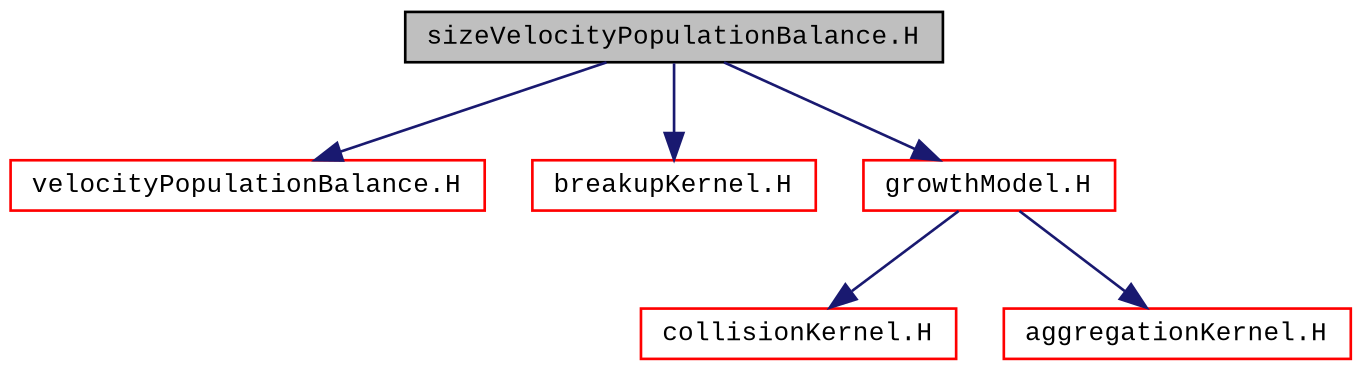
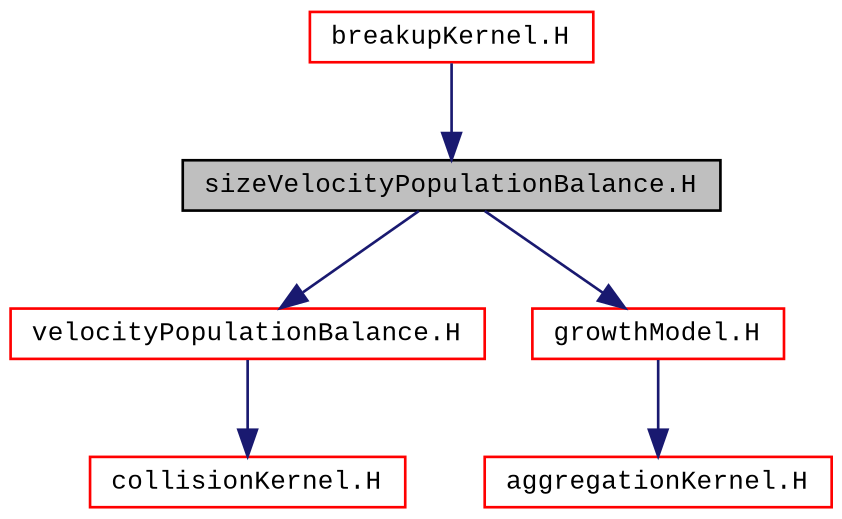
(674, 98) -> (452, 98)
(905, 251) -> (248, 395)
